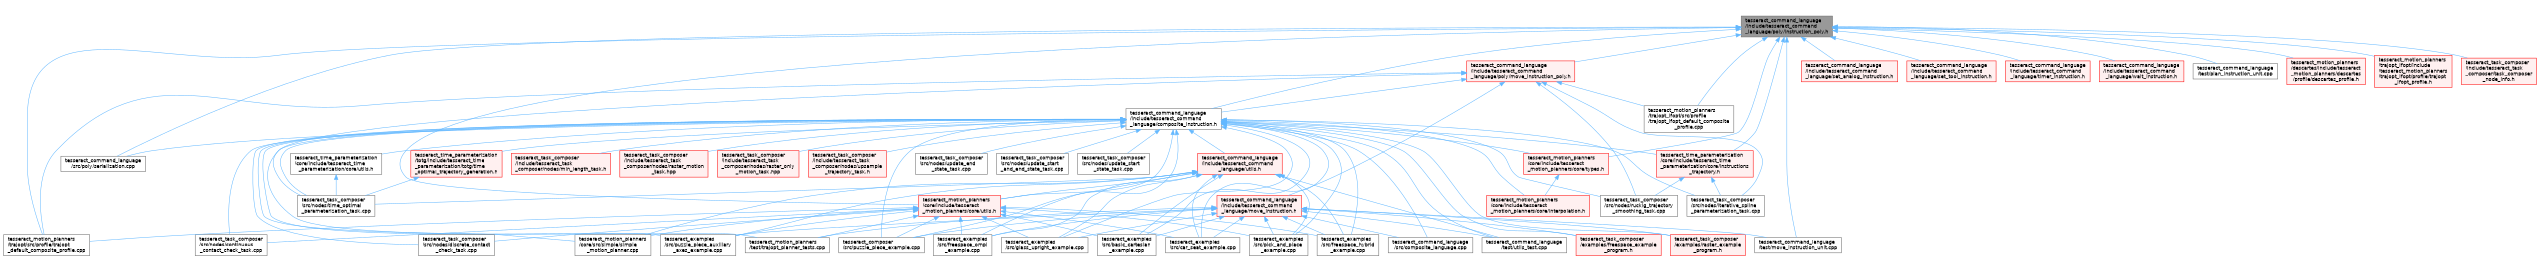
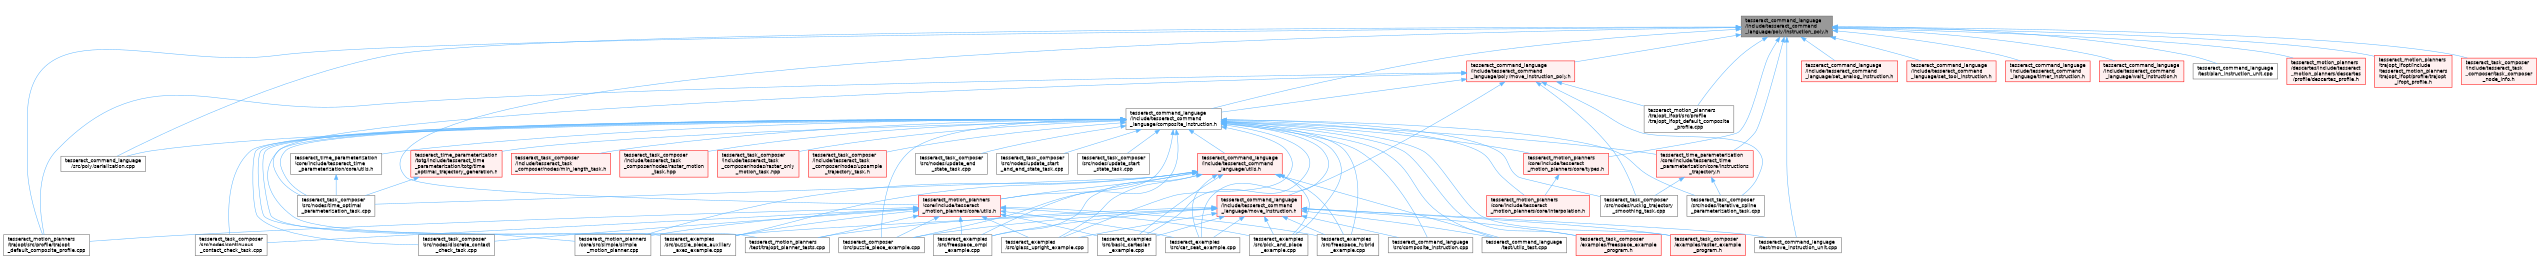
(1431, 245) -> (1431, 245)
